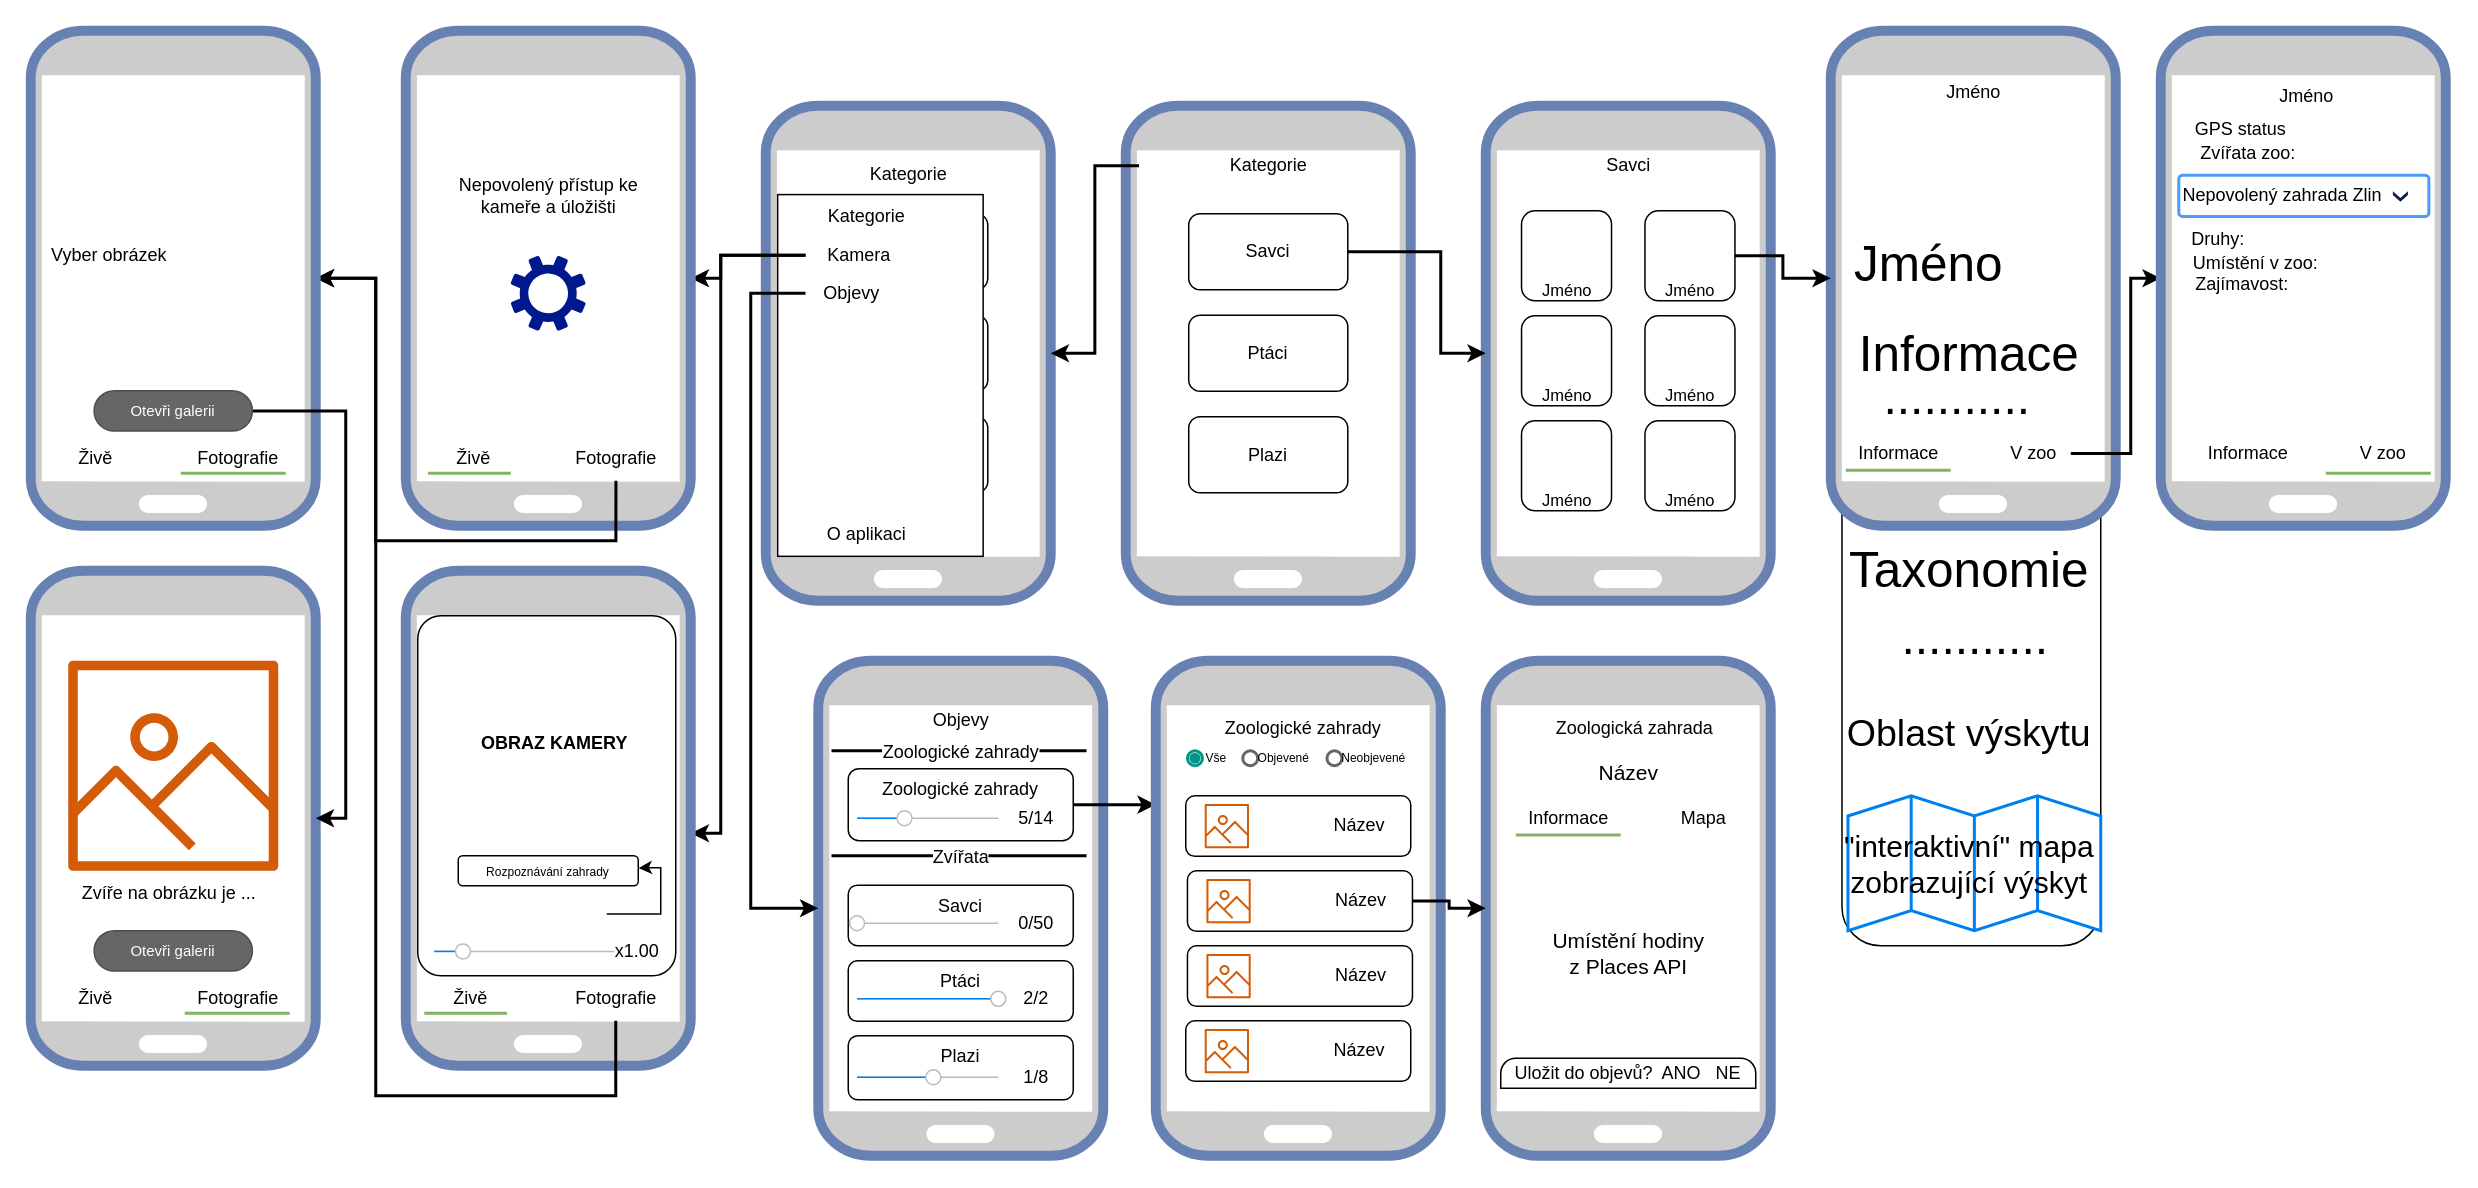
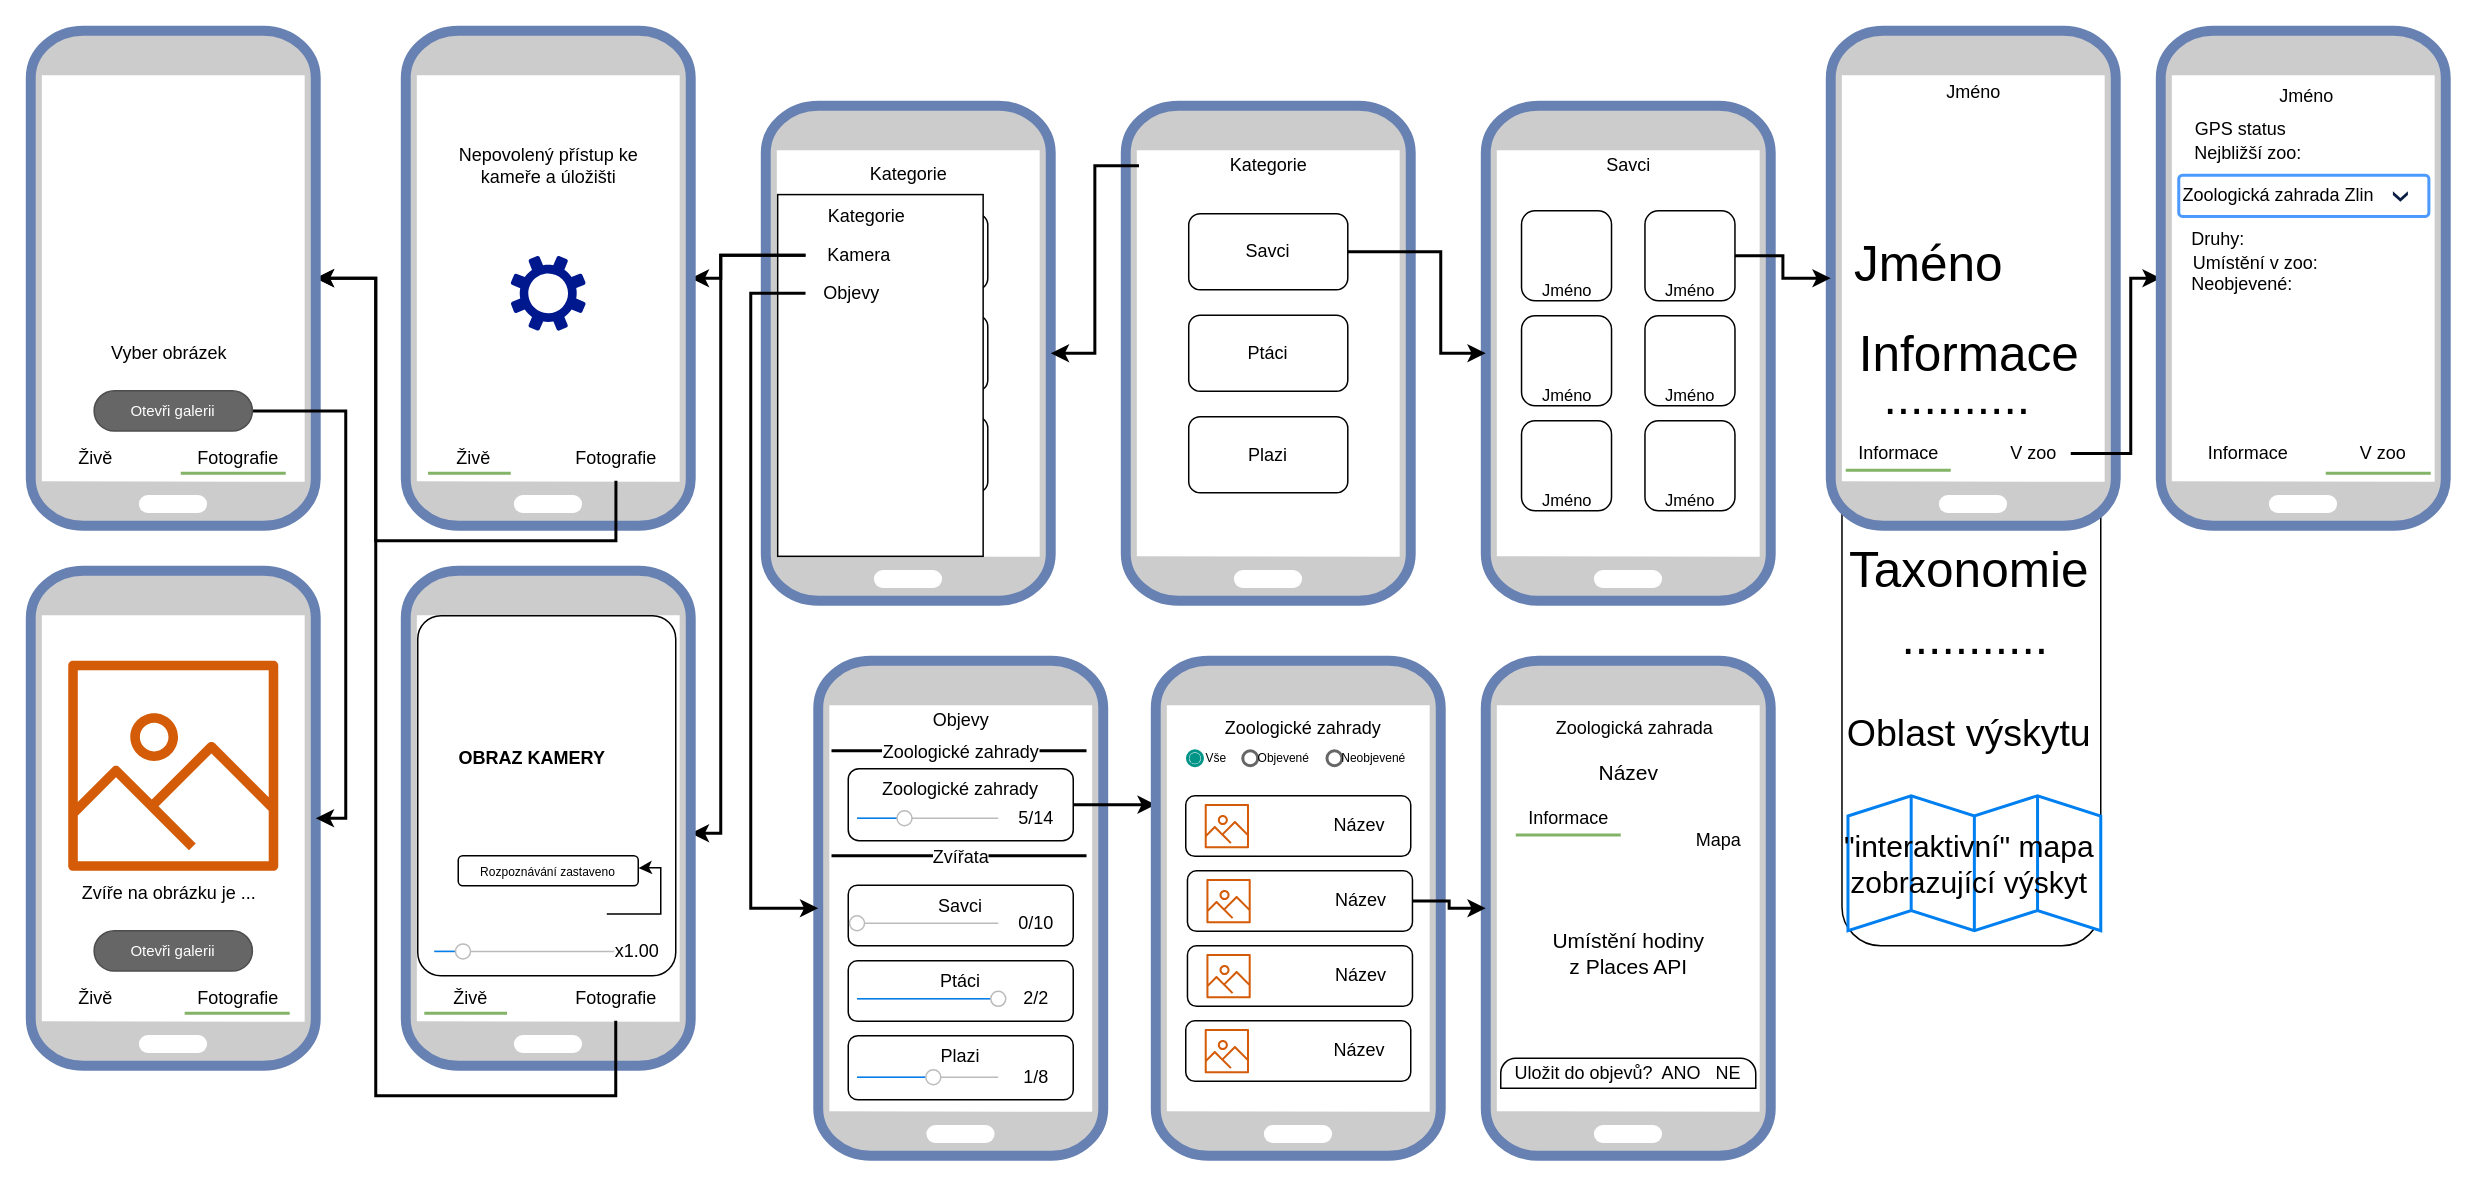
(2249, 154) -> (2249, 154)
(548, 196) -> (548, 166)
(2287, 196) -> (2285, 196)
(109, 256) -> (169, 353)
(2243, 284) -> (2243, 284)
(866, 534) -> none
(554, 743) -> (532, 758)
(1703, 818) -> (1718, 841)
(548, 871) -> (548, 871)
(1037, 923) -> (1037, 923)
